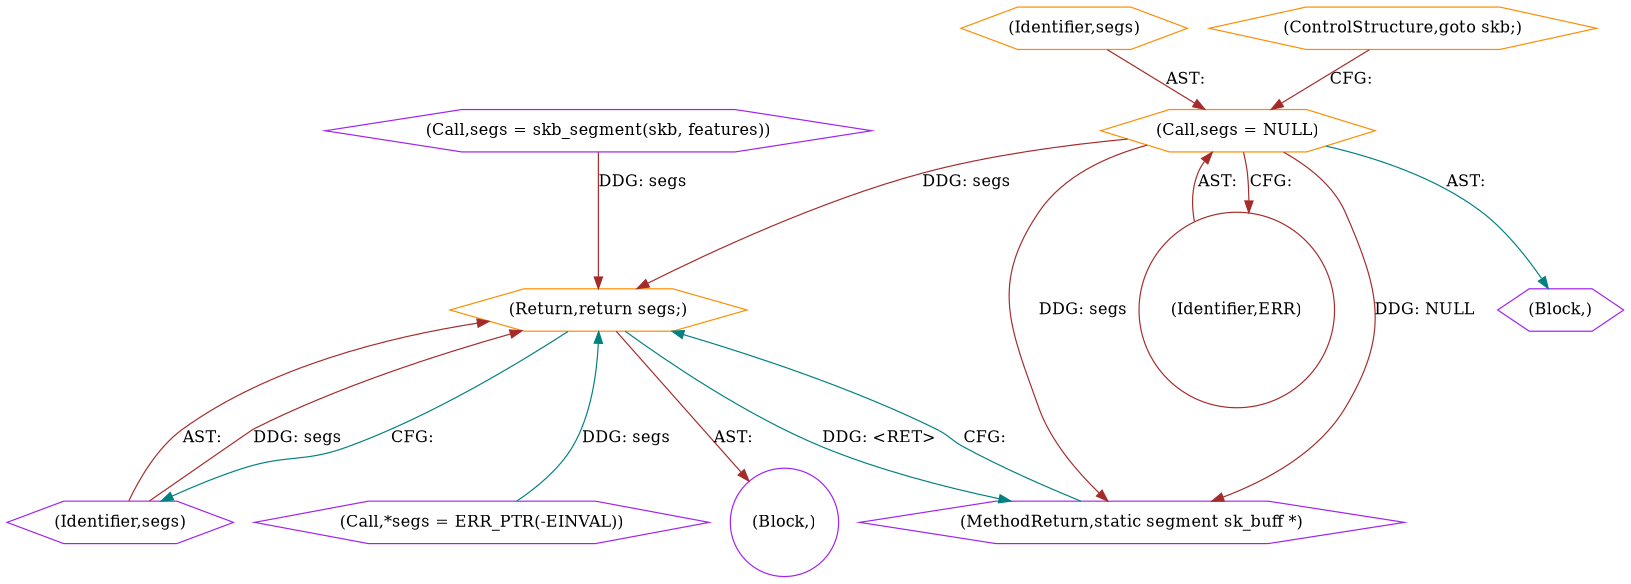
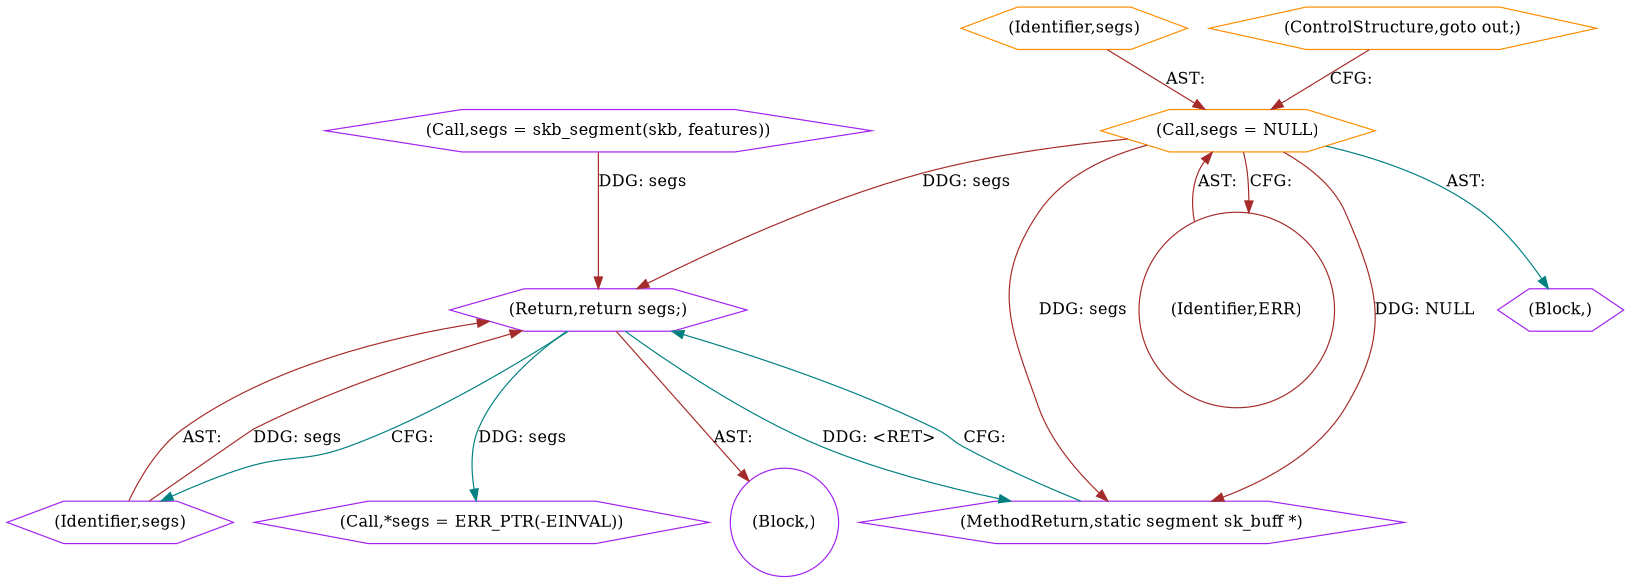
(1403, 28) -> (1403, 28)
(598, 310) -> (598, 310)
(579, 434) -> (496, 398)
